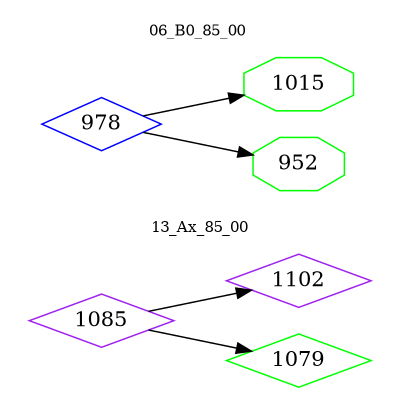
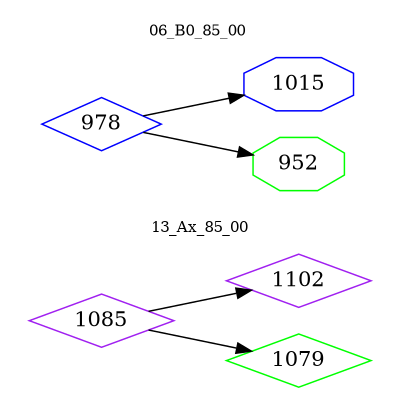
(299, 84) -> (299, 84)
